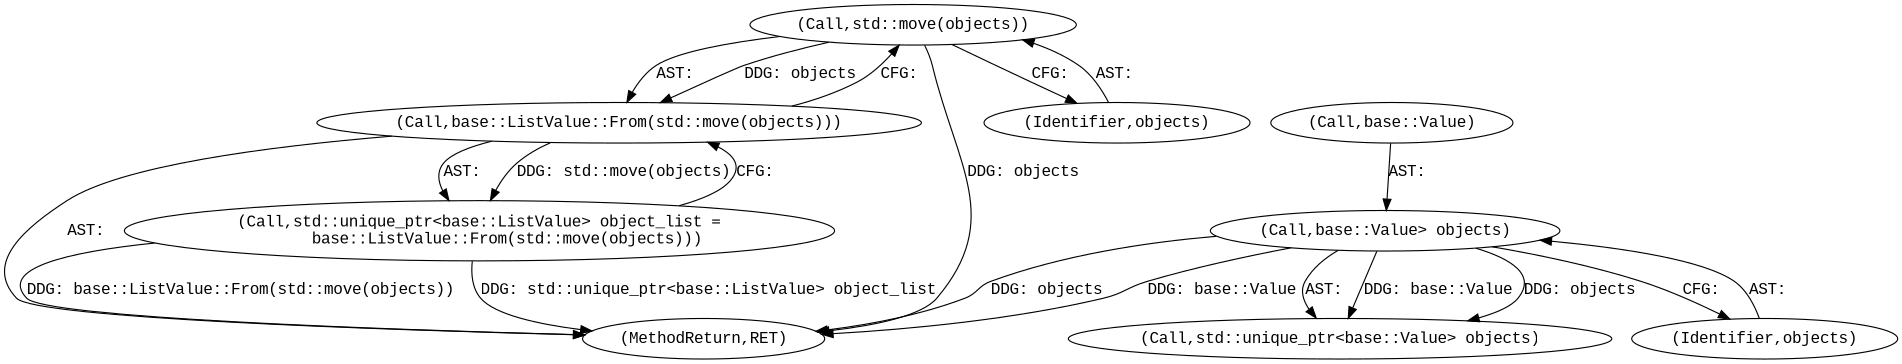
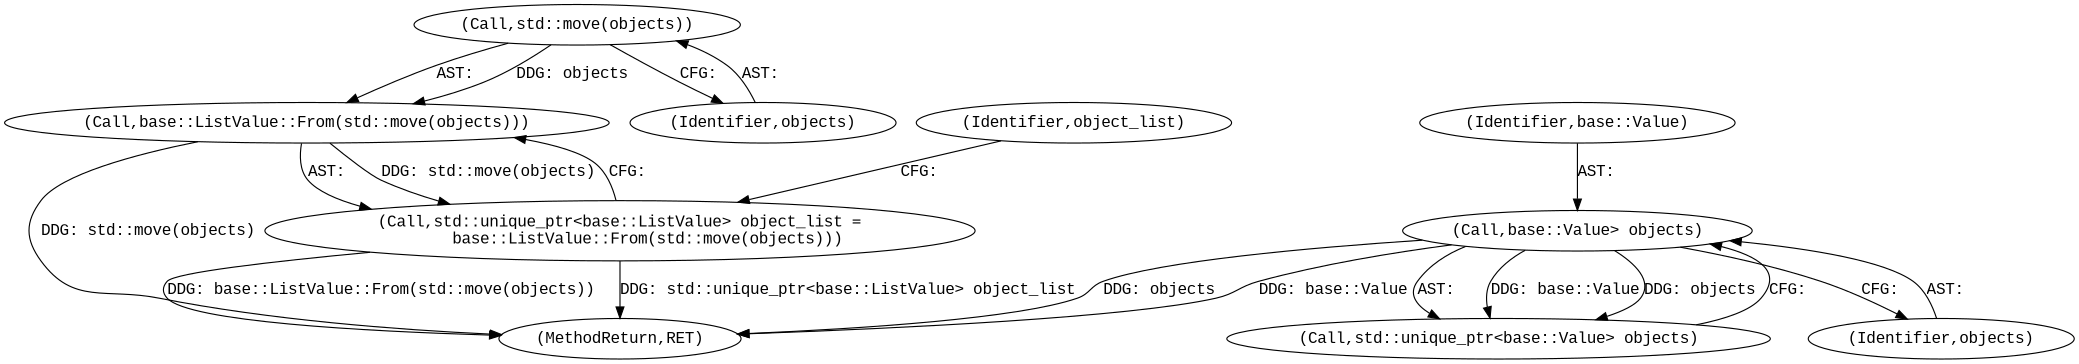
(846, 87) -> none
none -> (1074, 123)
(1392, 123) -> (1577, 123)
(969, 230) -> none
(91, 231) -> (148, 231)
none -> (1764, 293)
